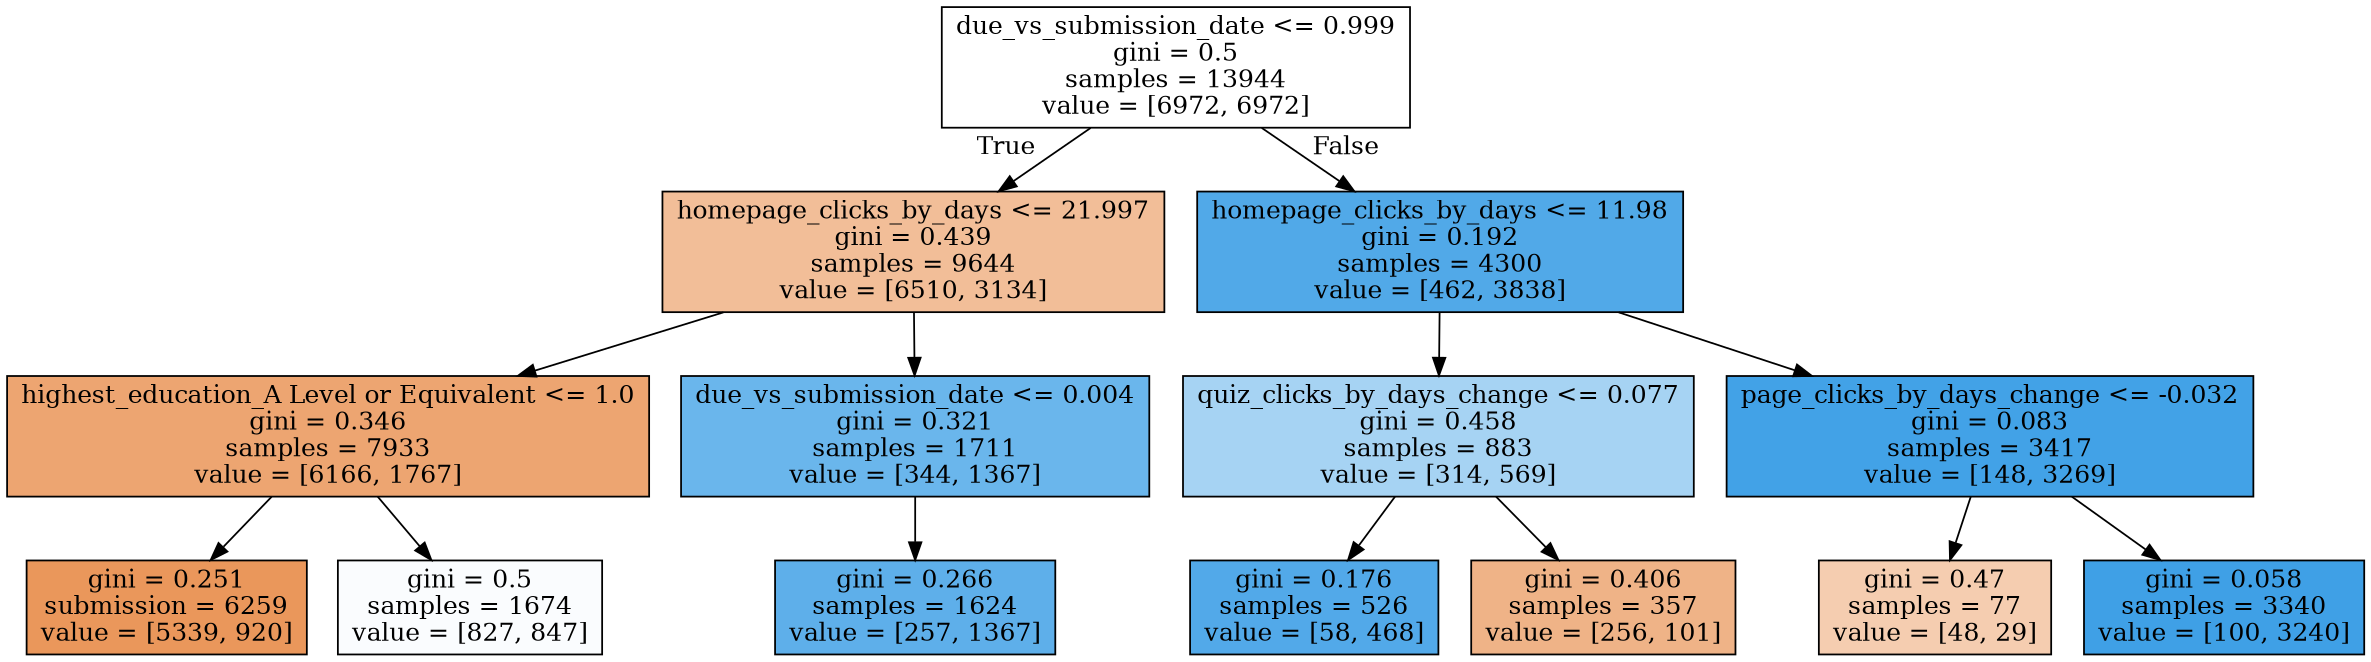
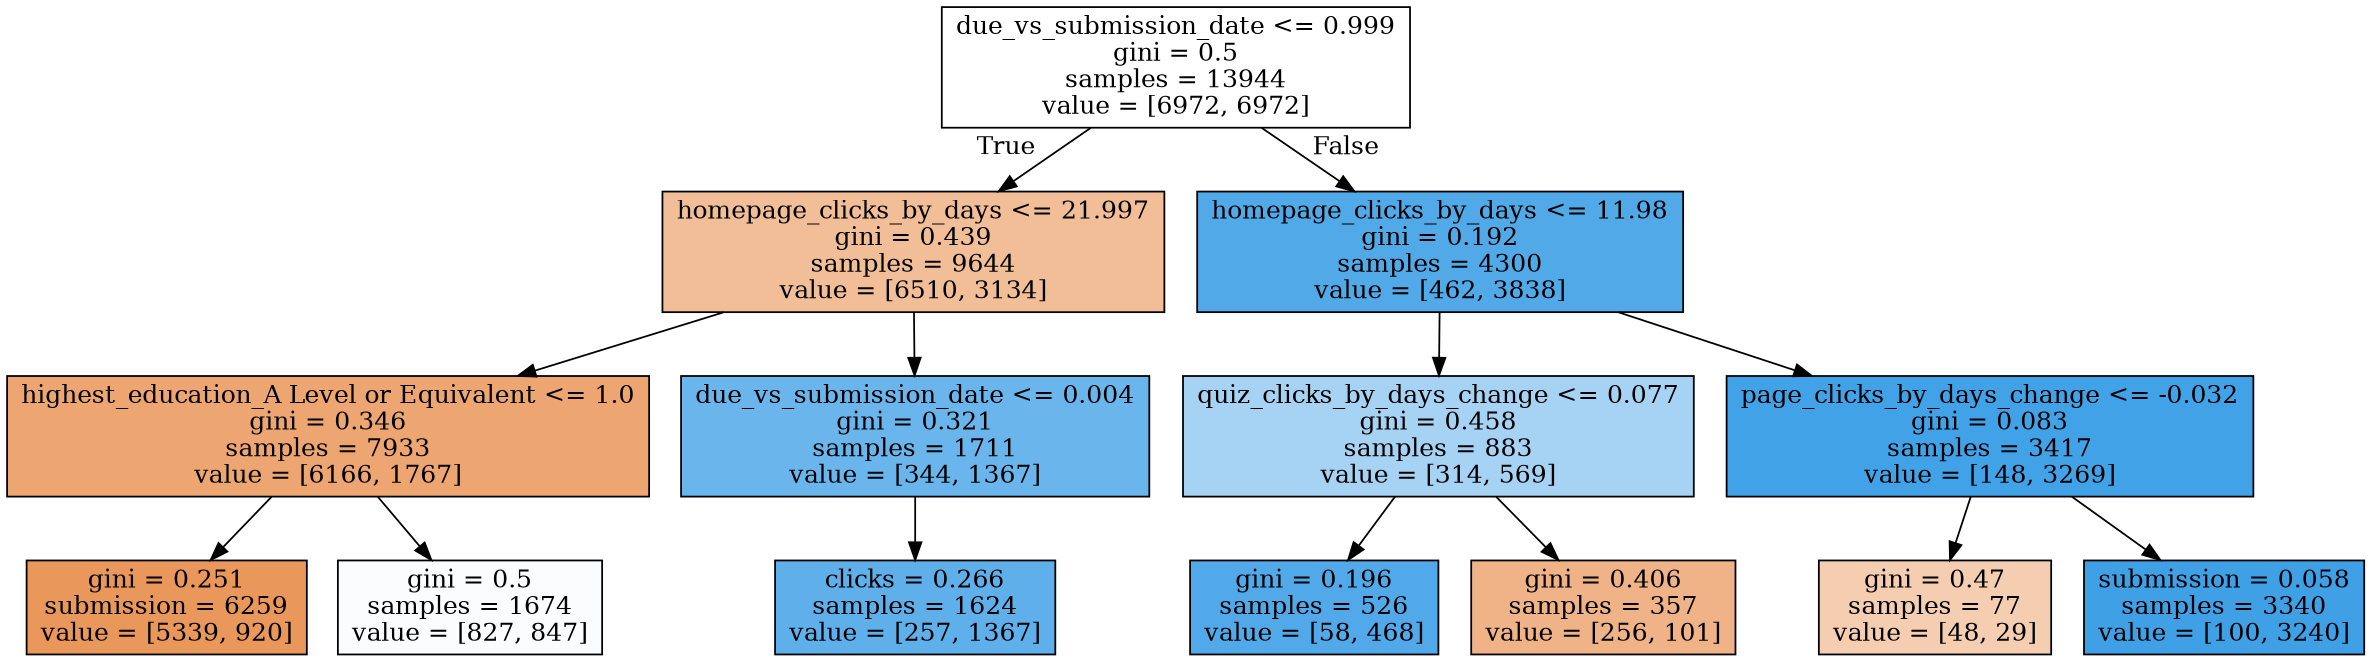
(915, 607) -> (915, 607)
(1314, 607) -> (1314, 607)
(2224, 607) -> (2224, 607)
